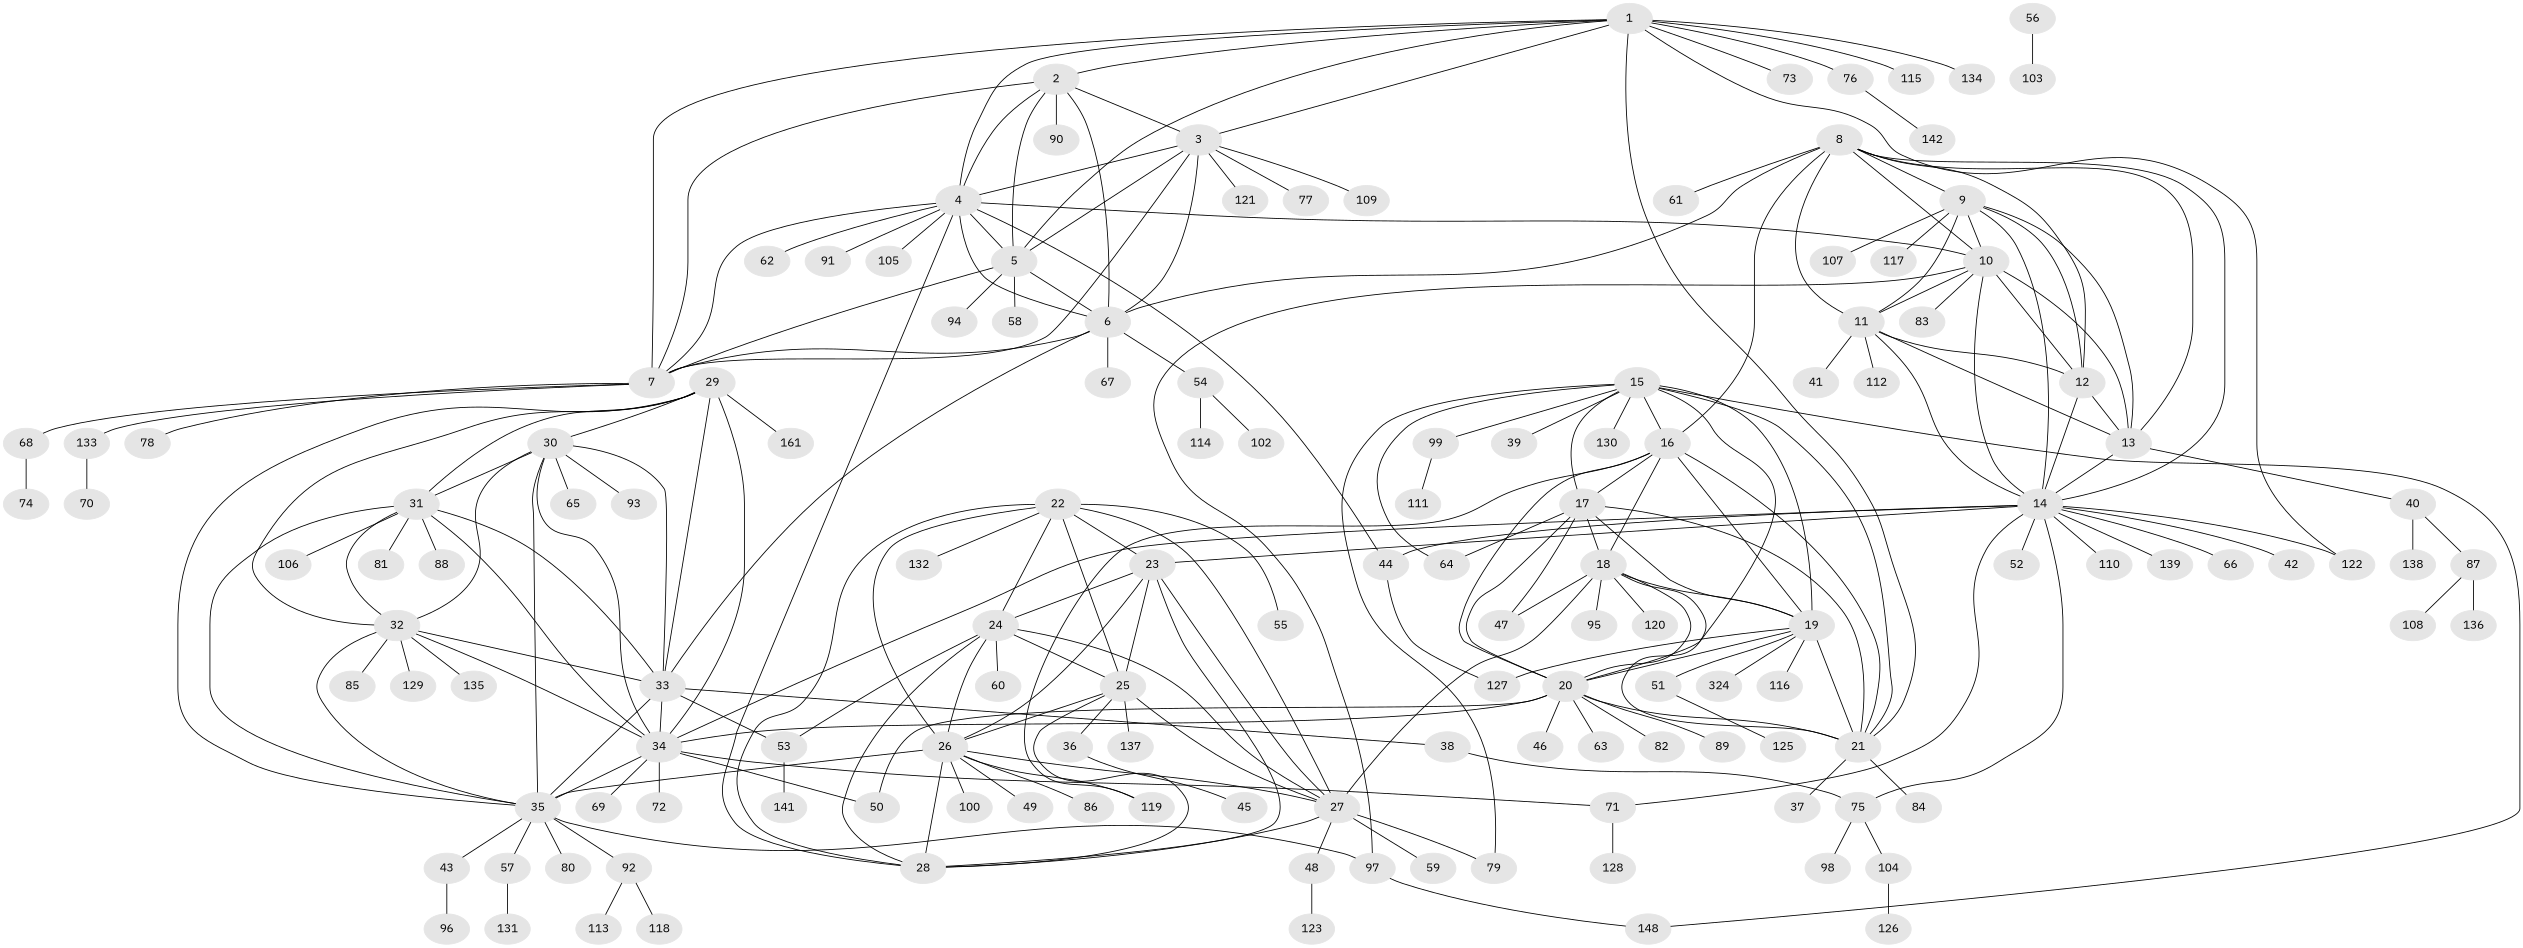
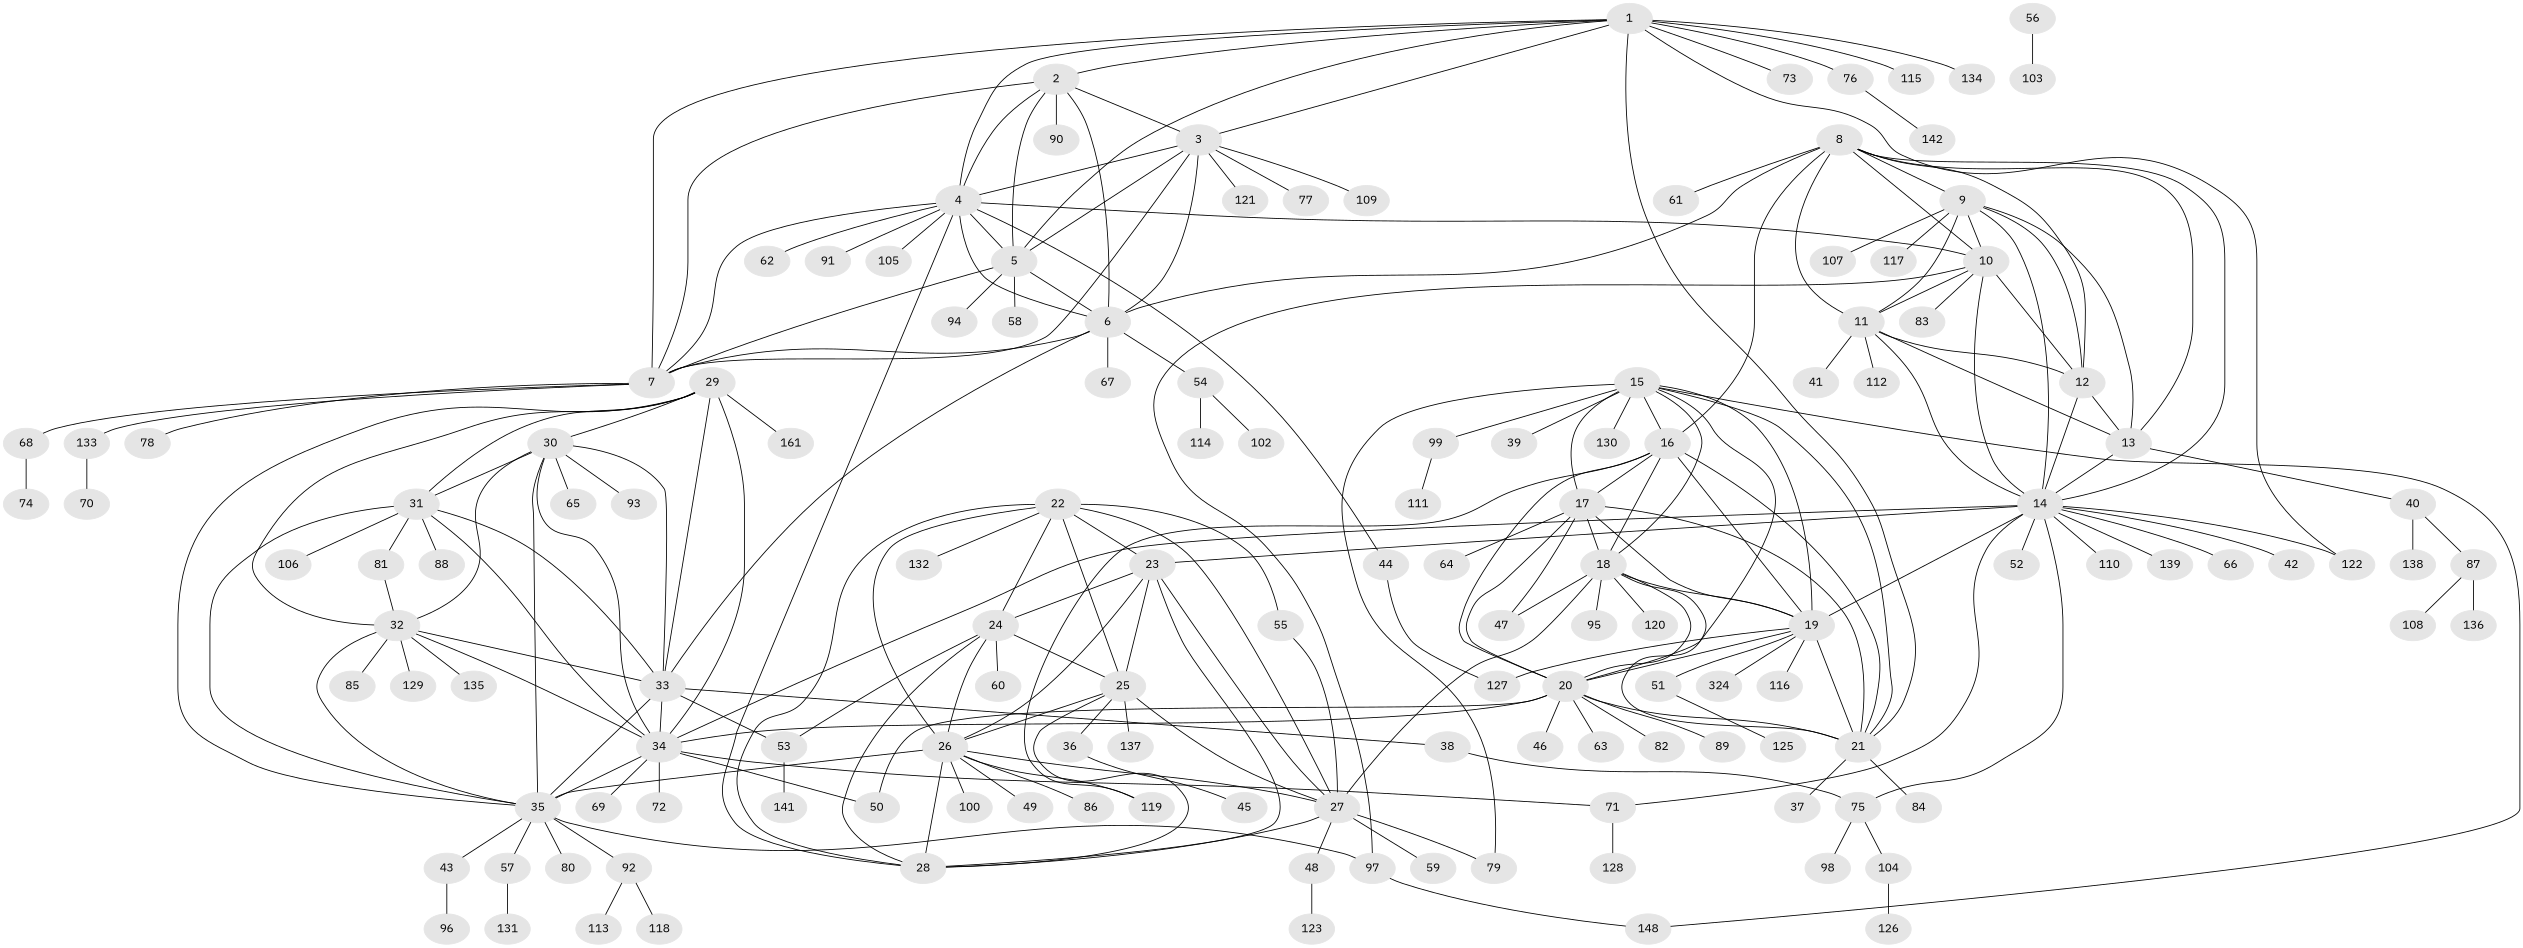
(2091, 338) -> none
(1431, 415) -> (1688, 480)
(1709, 518) -> (1926, 565)
(347, 558) -> (389, 595)
(1182, 689) -> (1326, 699)
